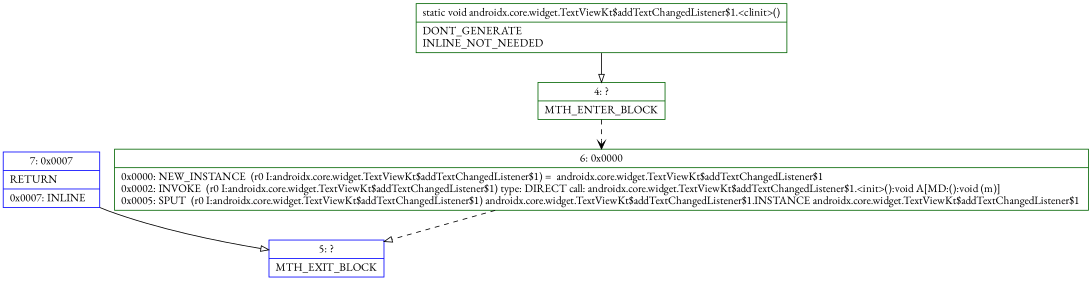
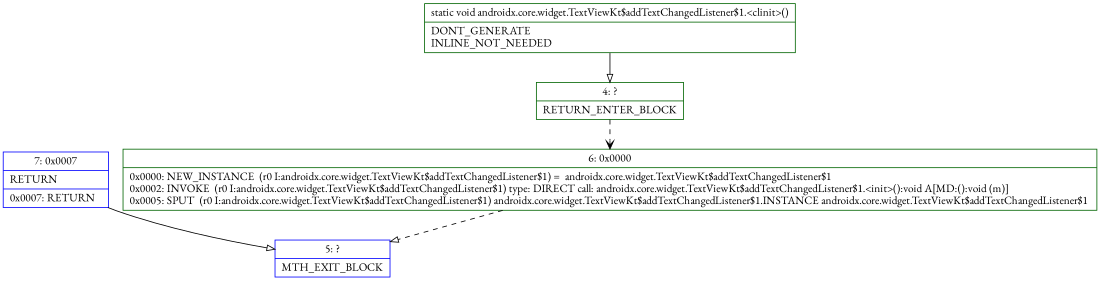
(602, 110) -> (610, 110)
(51, 198) -> (56, 198)
